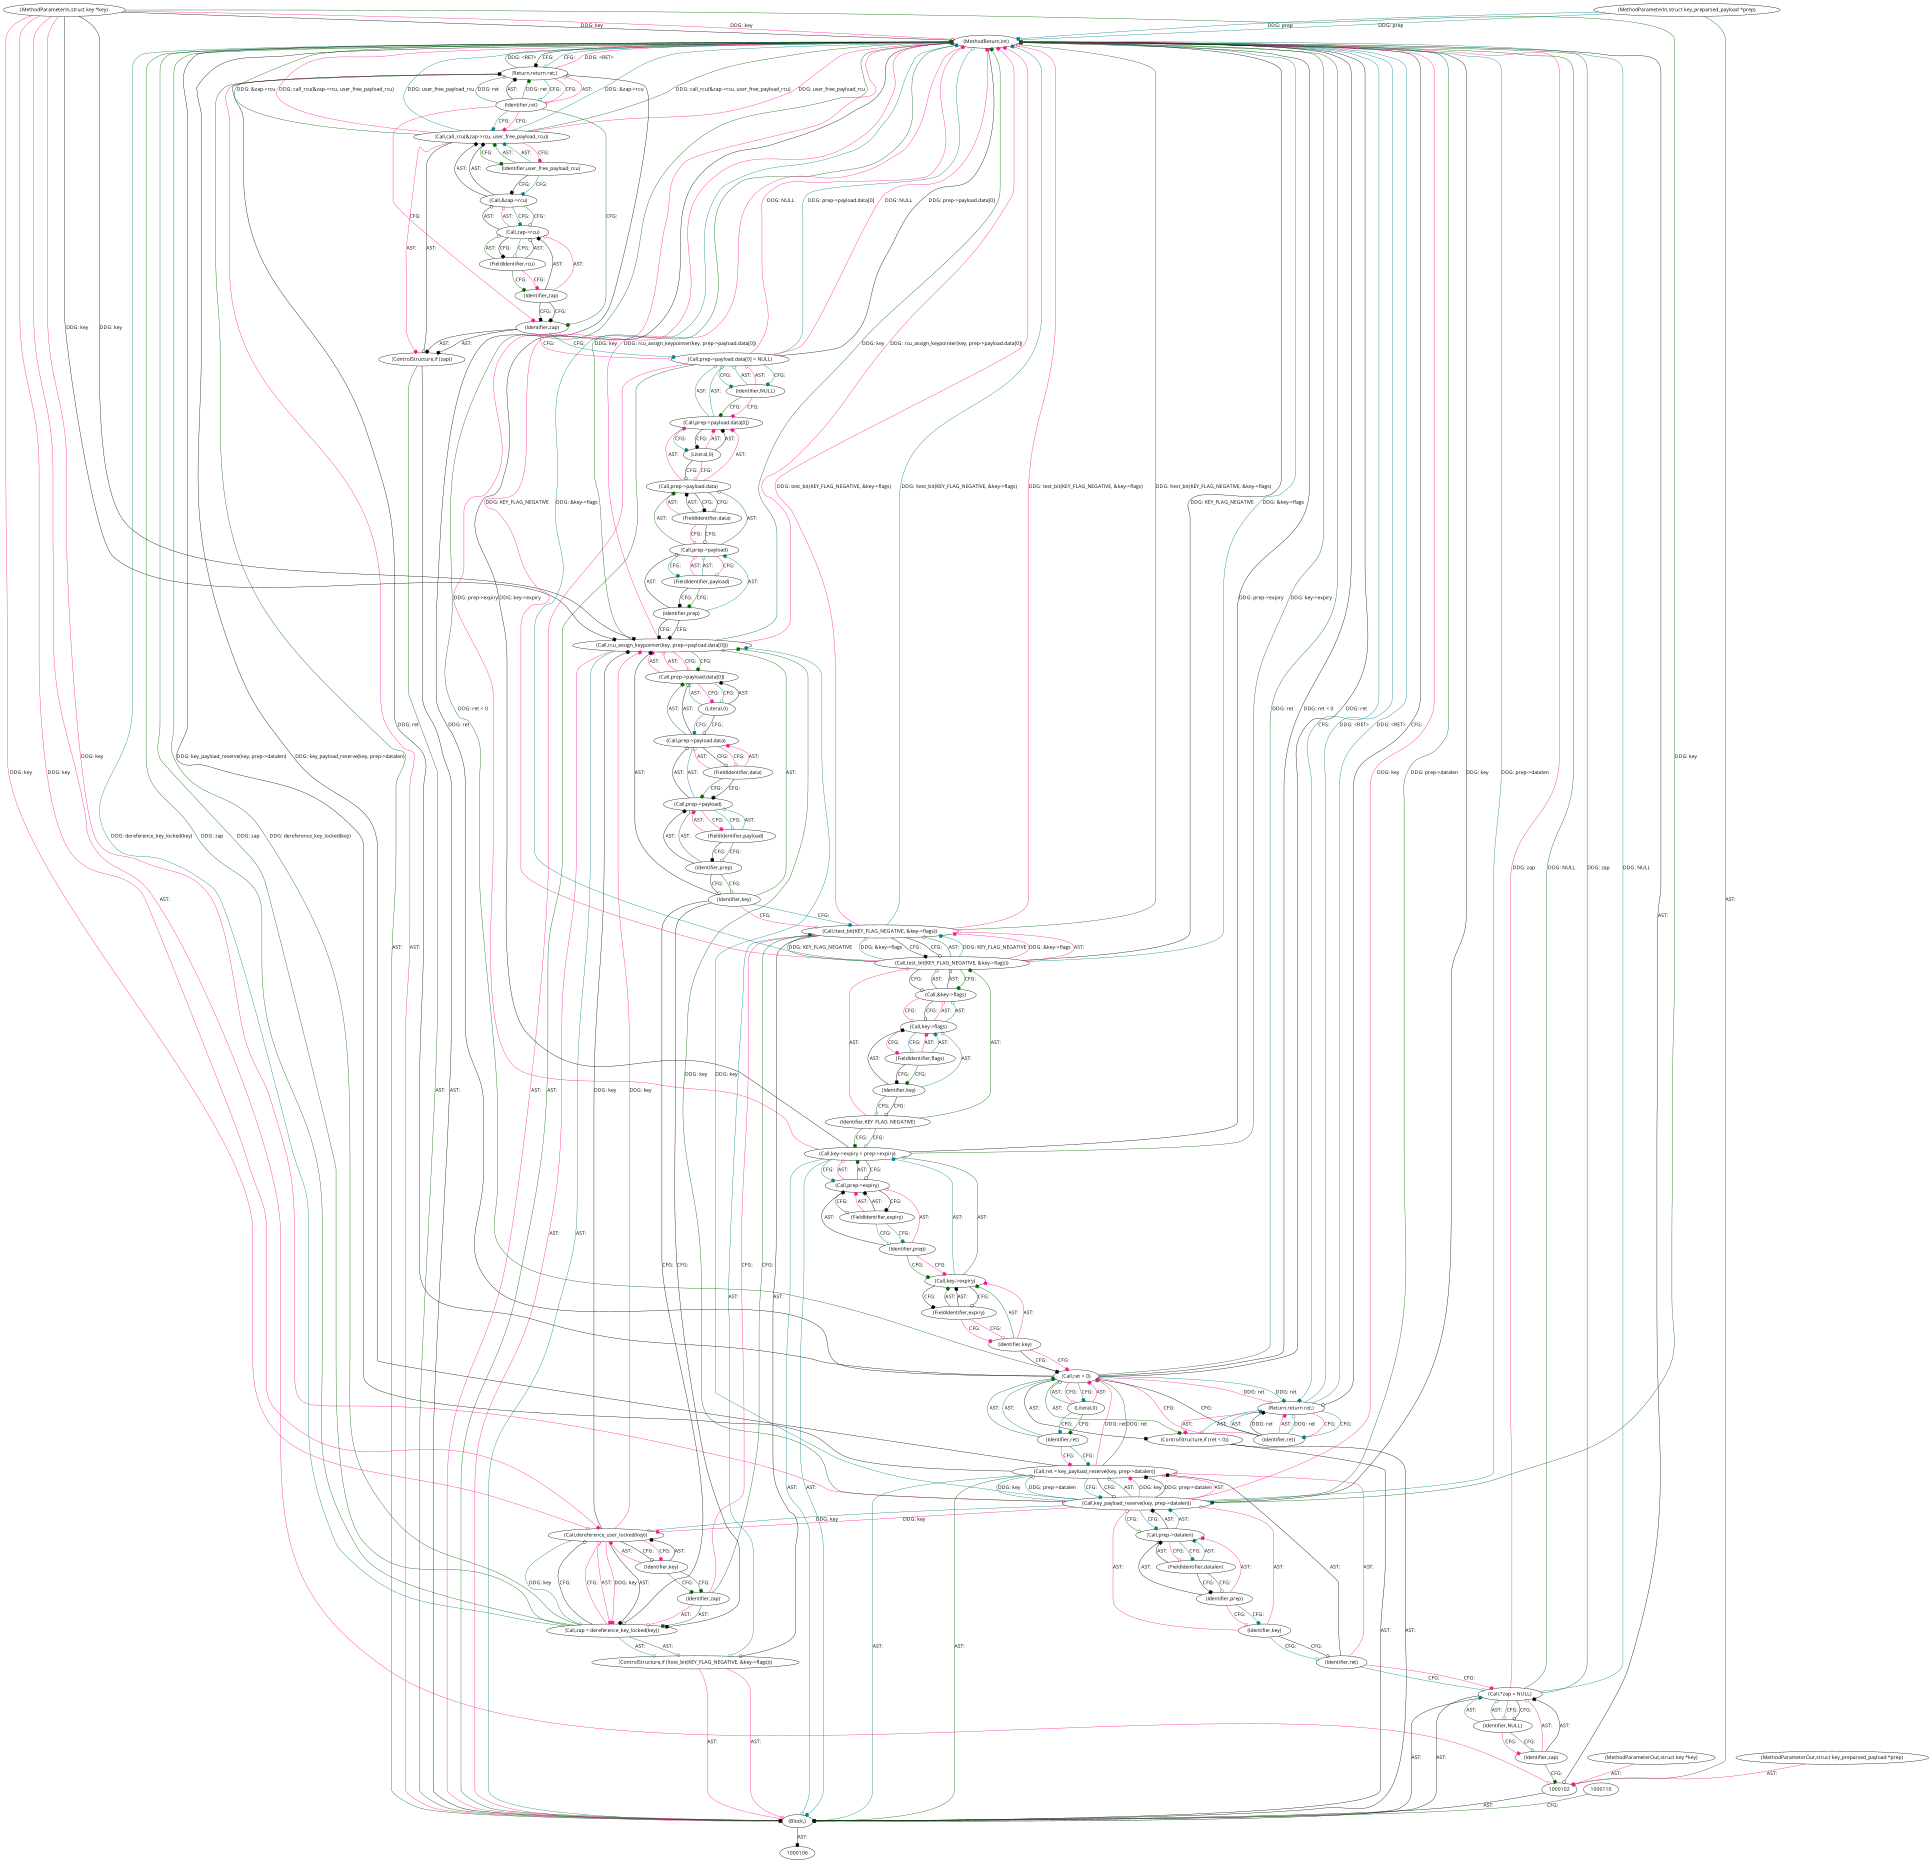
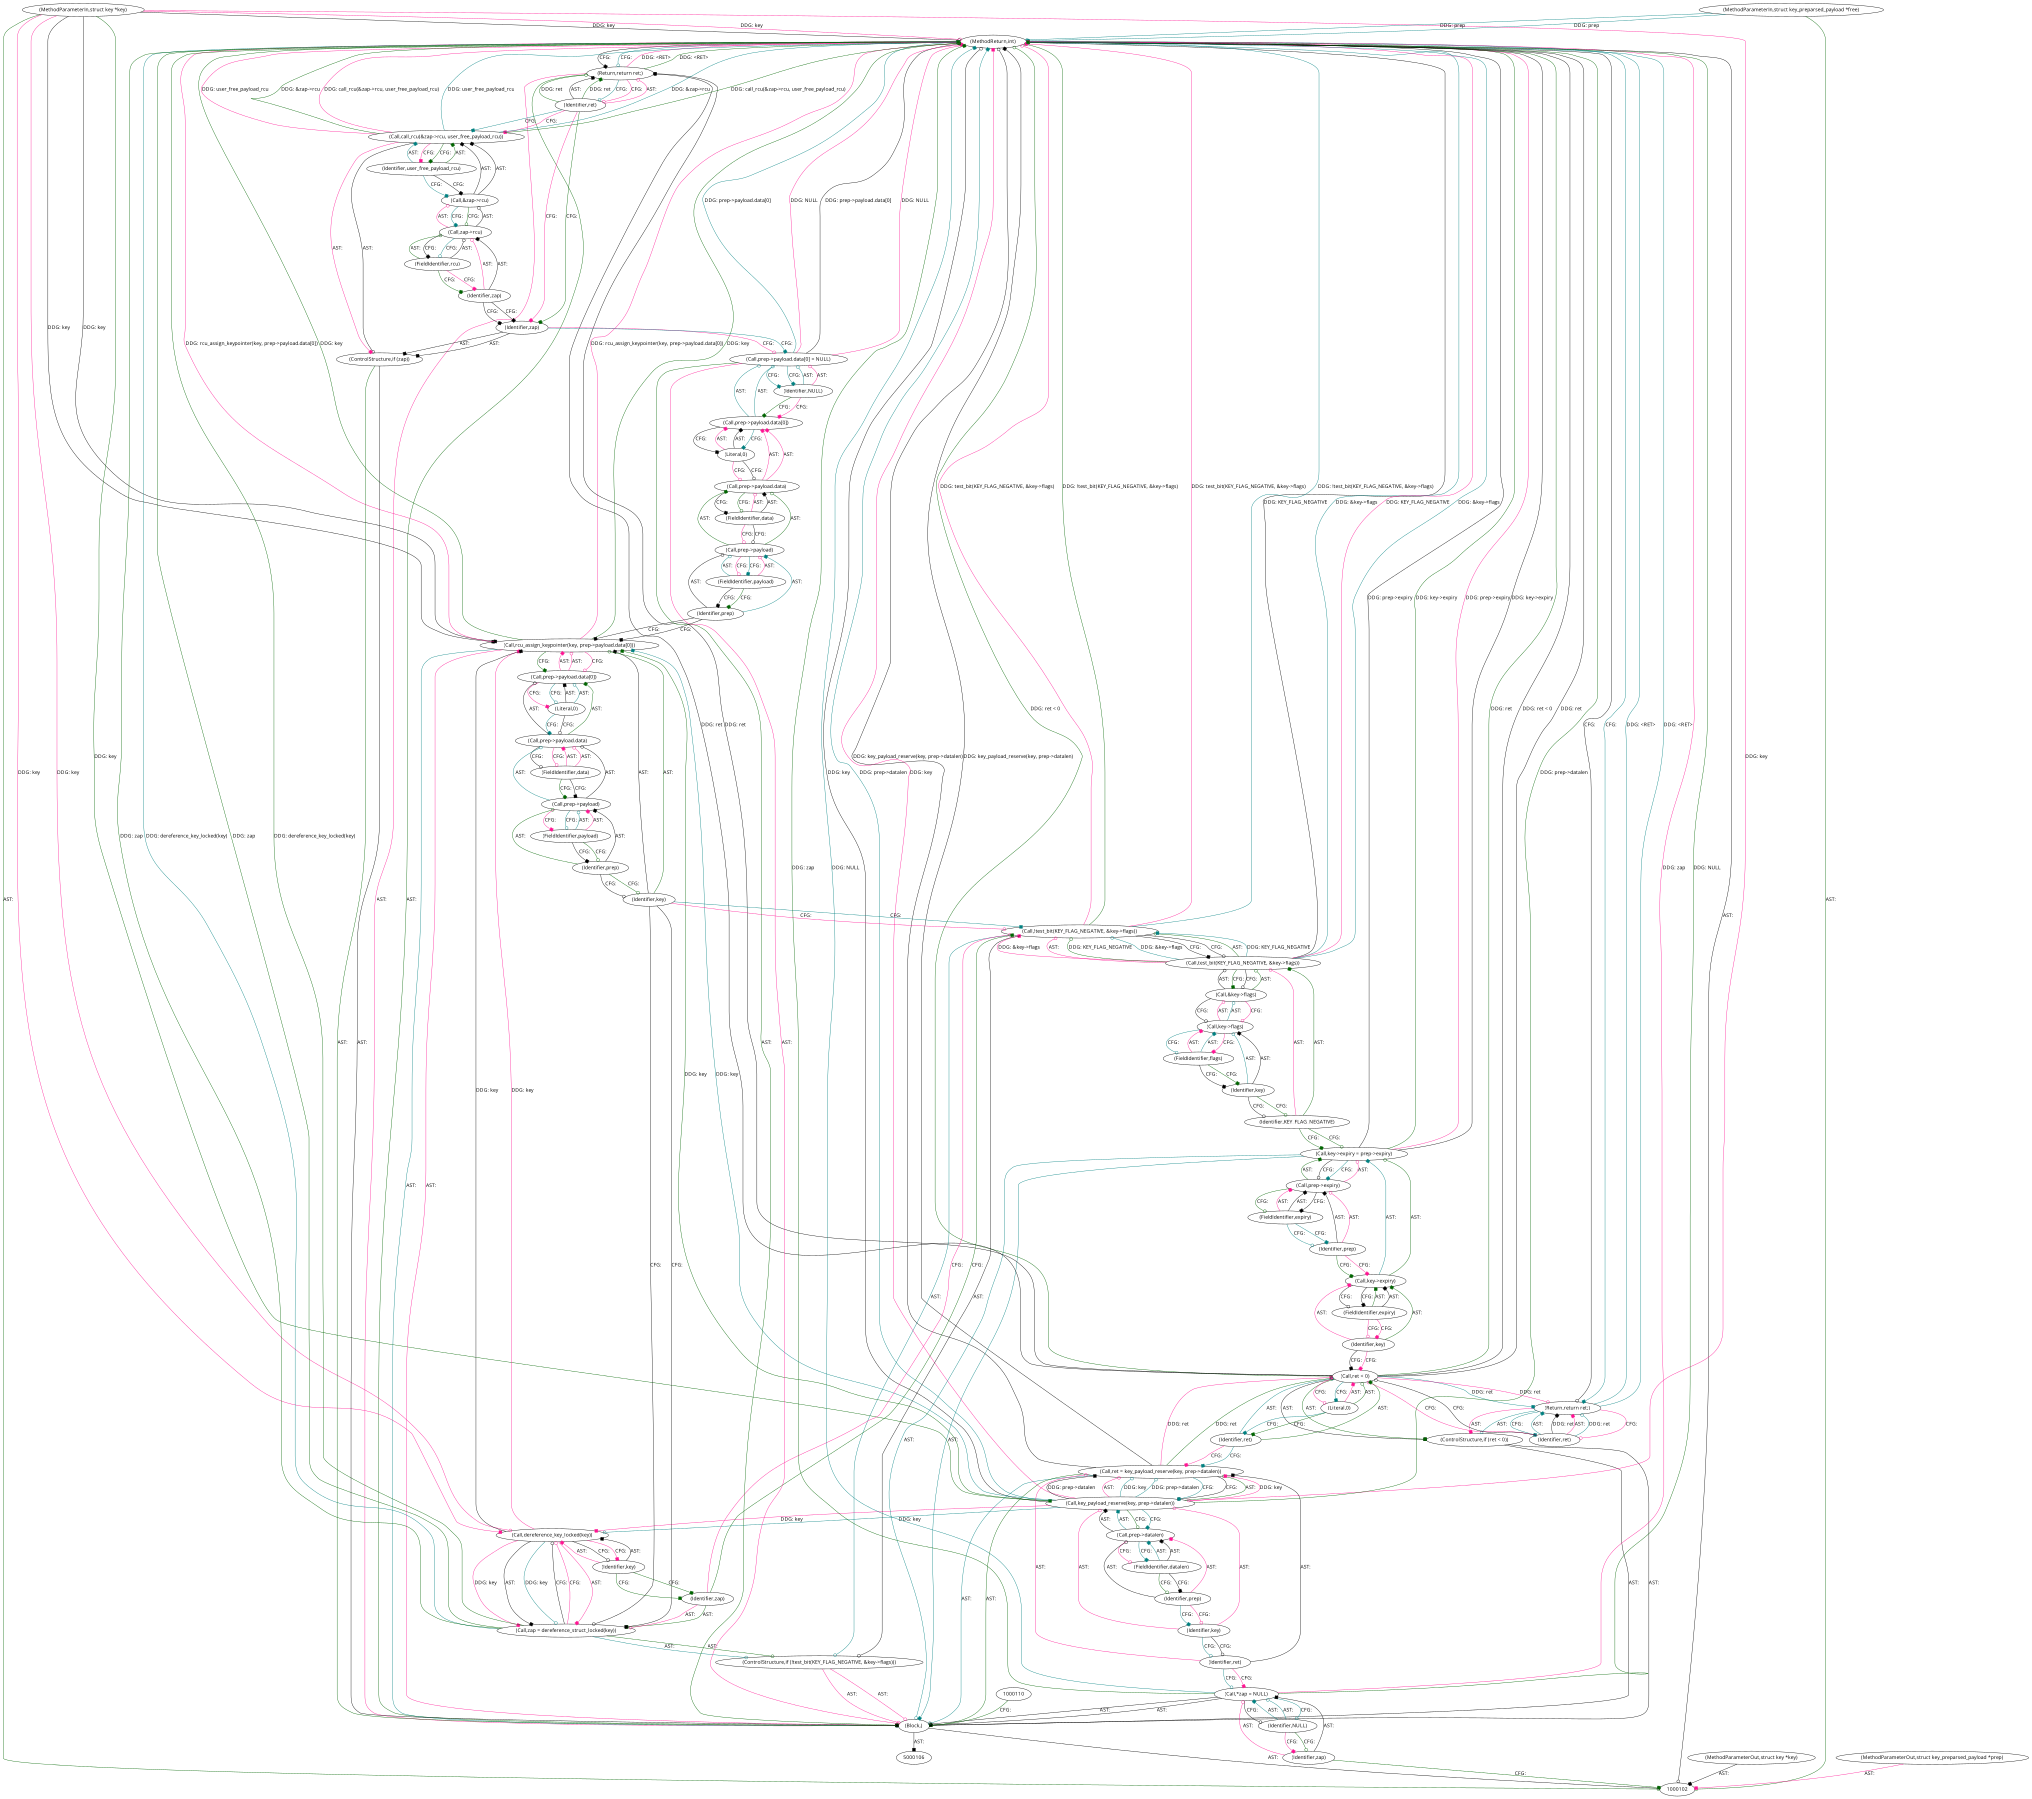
(1687, 10) -> (1791, 10)
(281, 1343) -> (3, 1702)
(606, 1535) -> (552, 1535)
(612, 1631) -> (566, 1631)
(1605, 1774) -> (1715, 1774)
(1181, 1817) -> (1292, 1766)
(797, 1853) -> (914, 1758)
